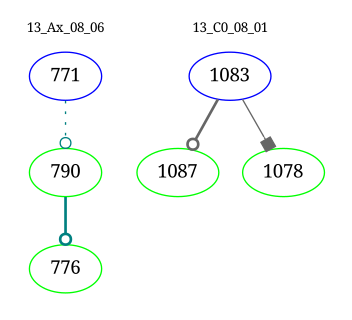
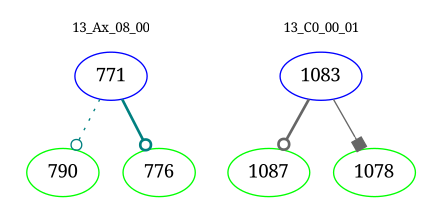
(66, 29) -> (111, 29)
(231, 29) -> (322, 29)
(66, 215) -> (133, 120)
